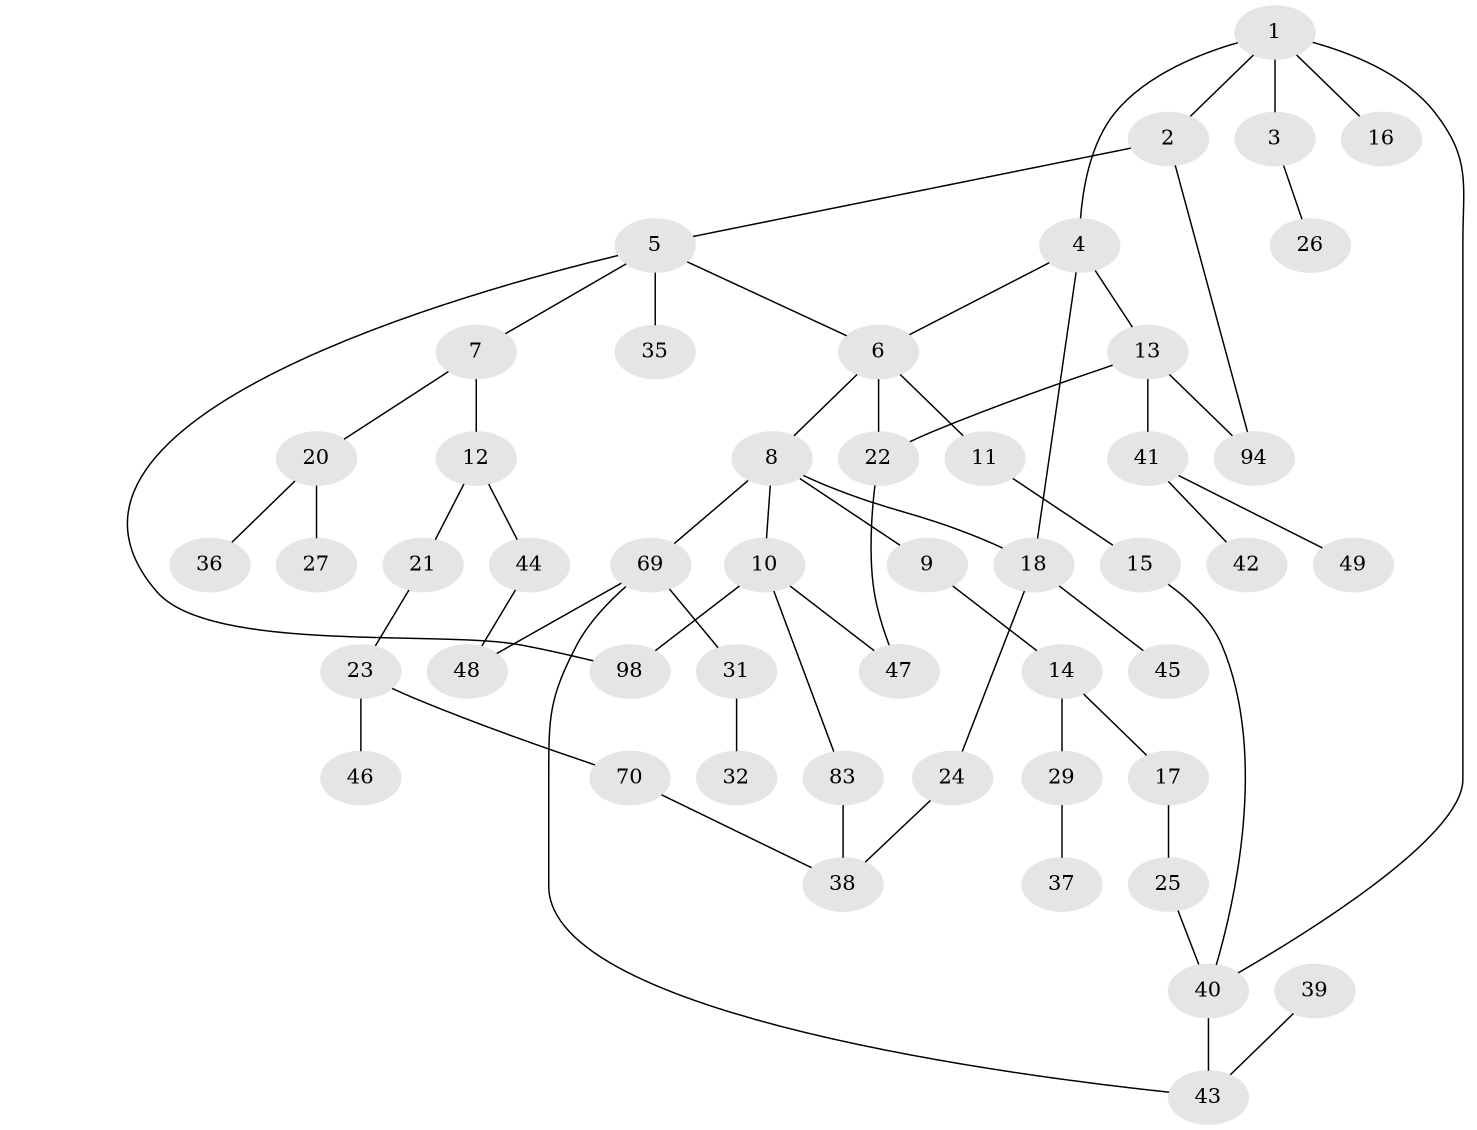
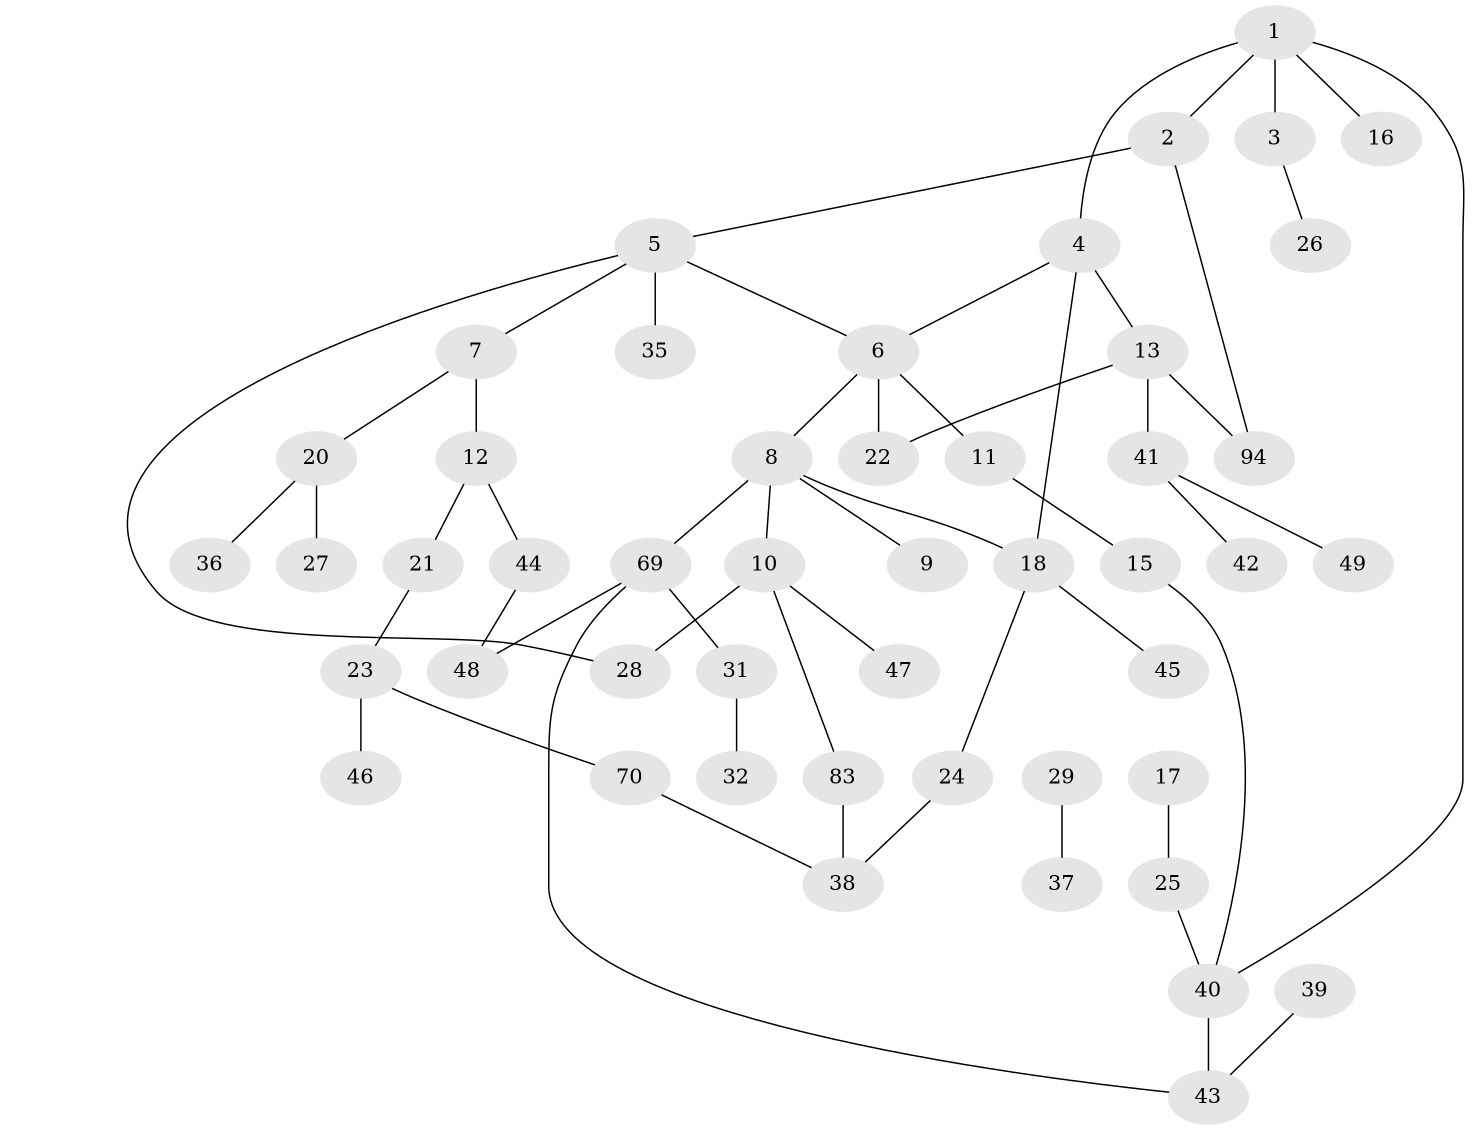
(872, 566) -> none
(630, 672) -> (630, 672)
(1062, 672) -> none
